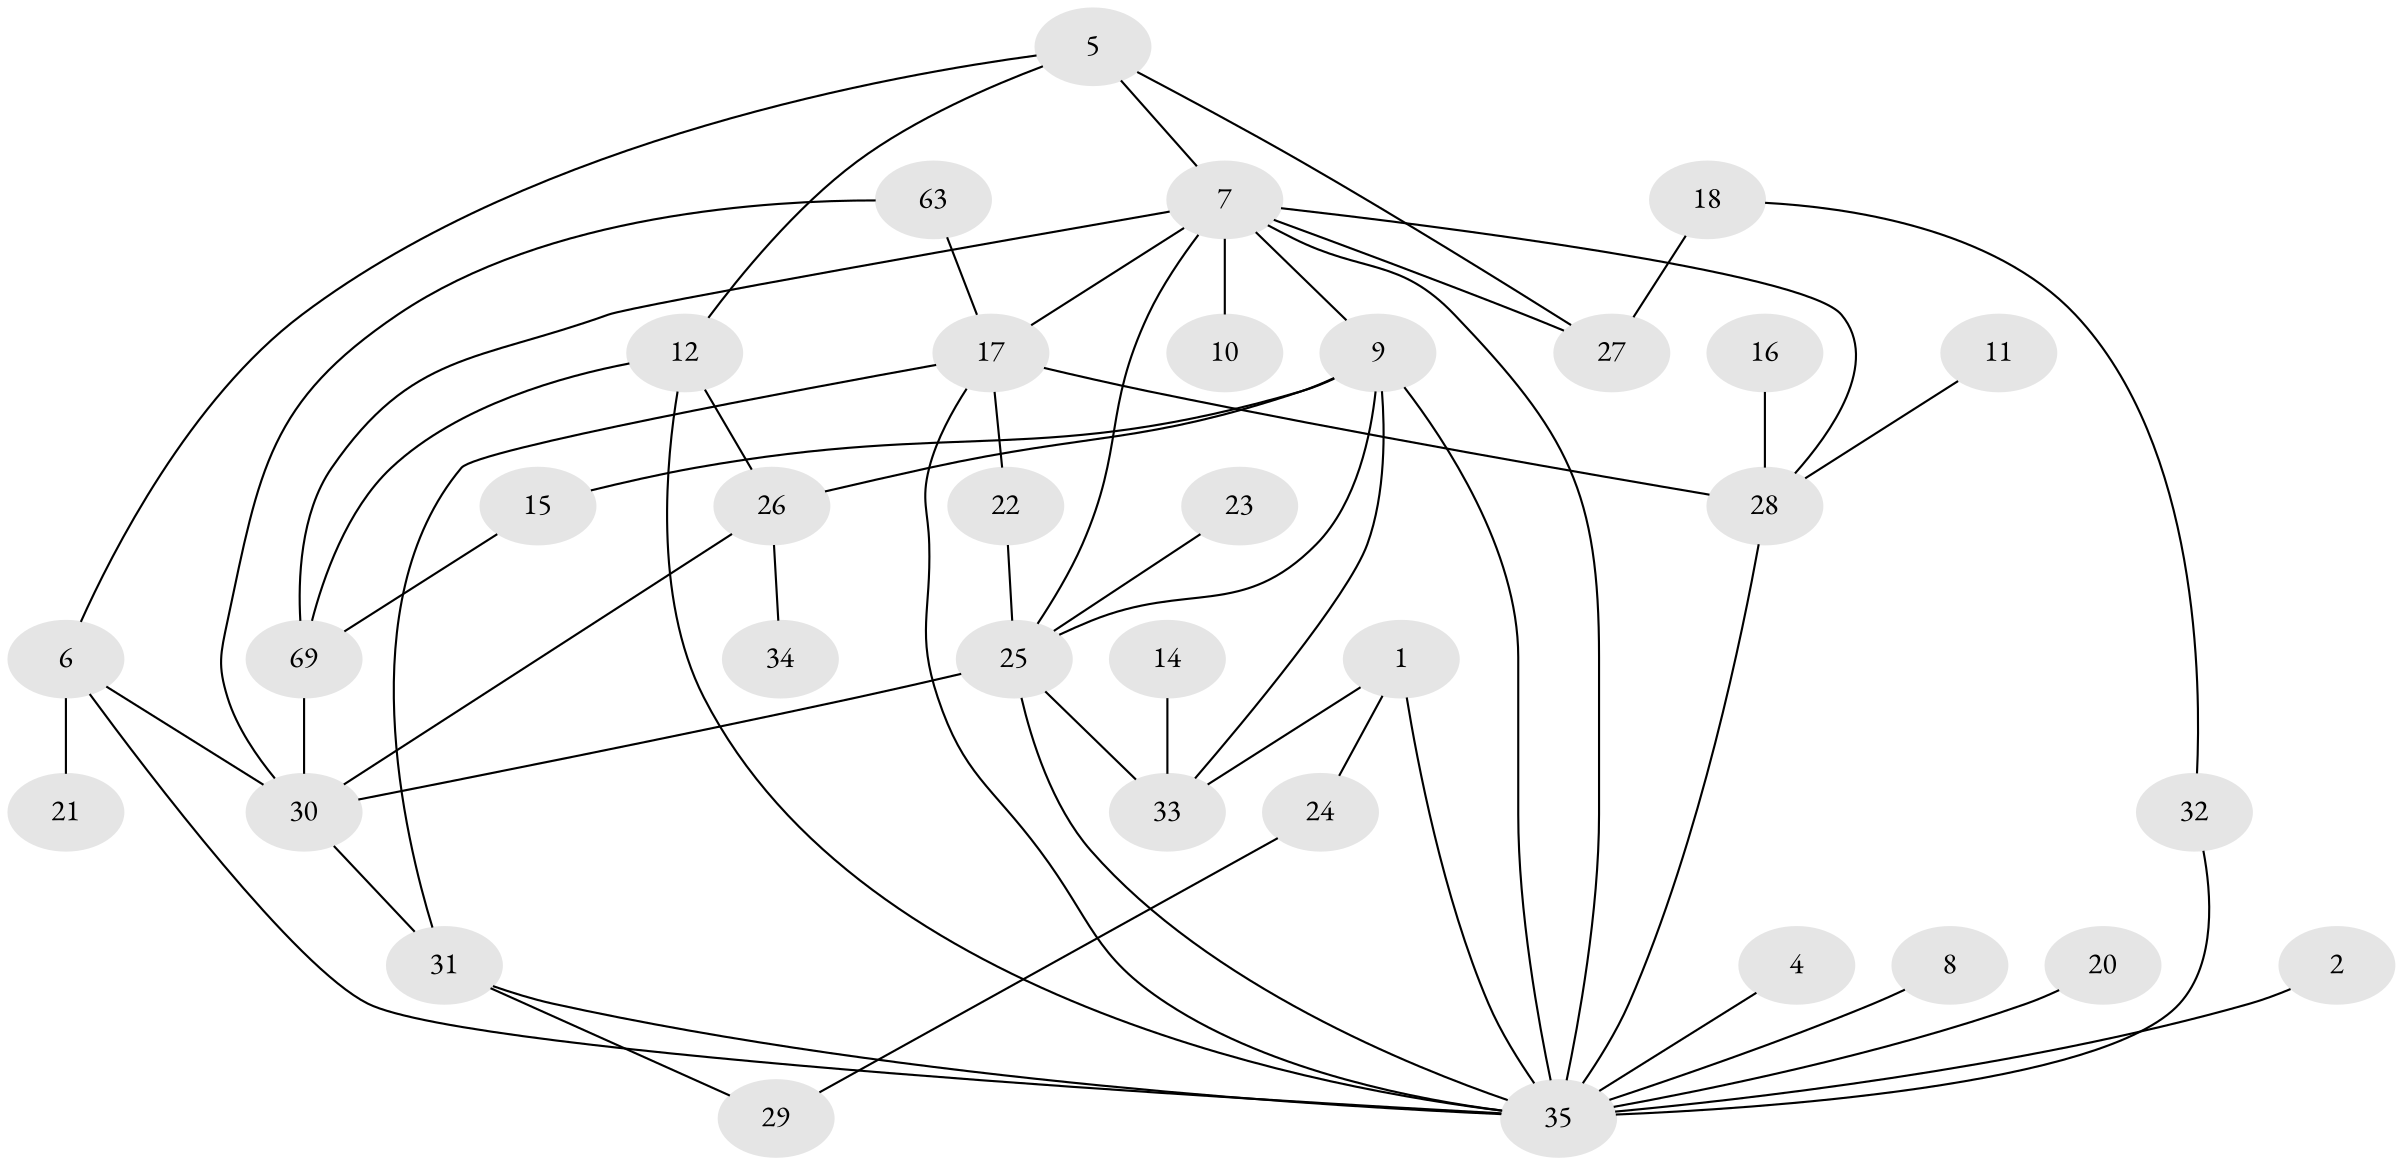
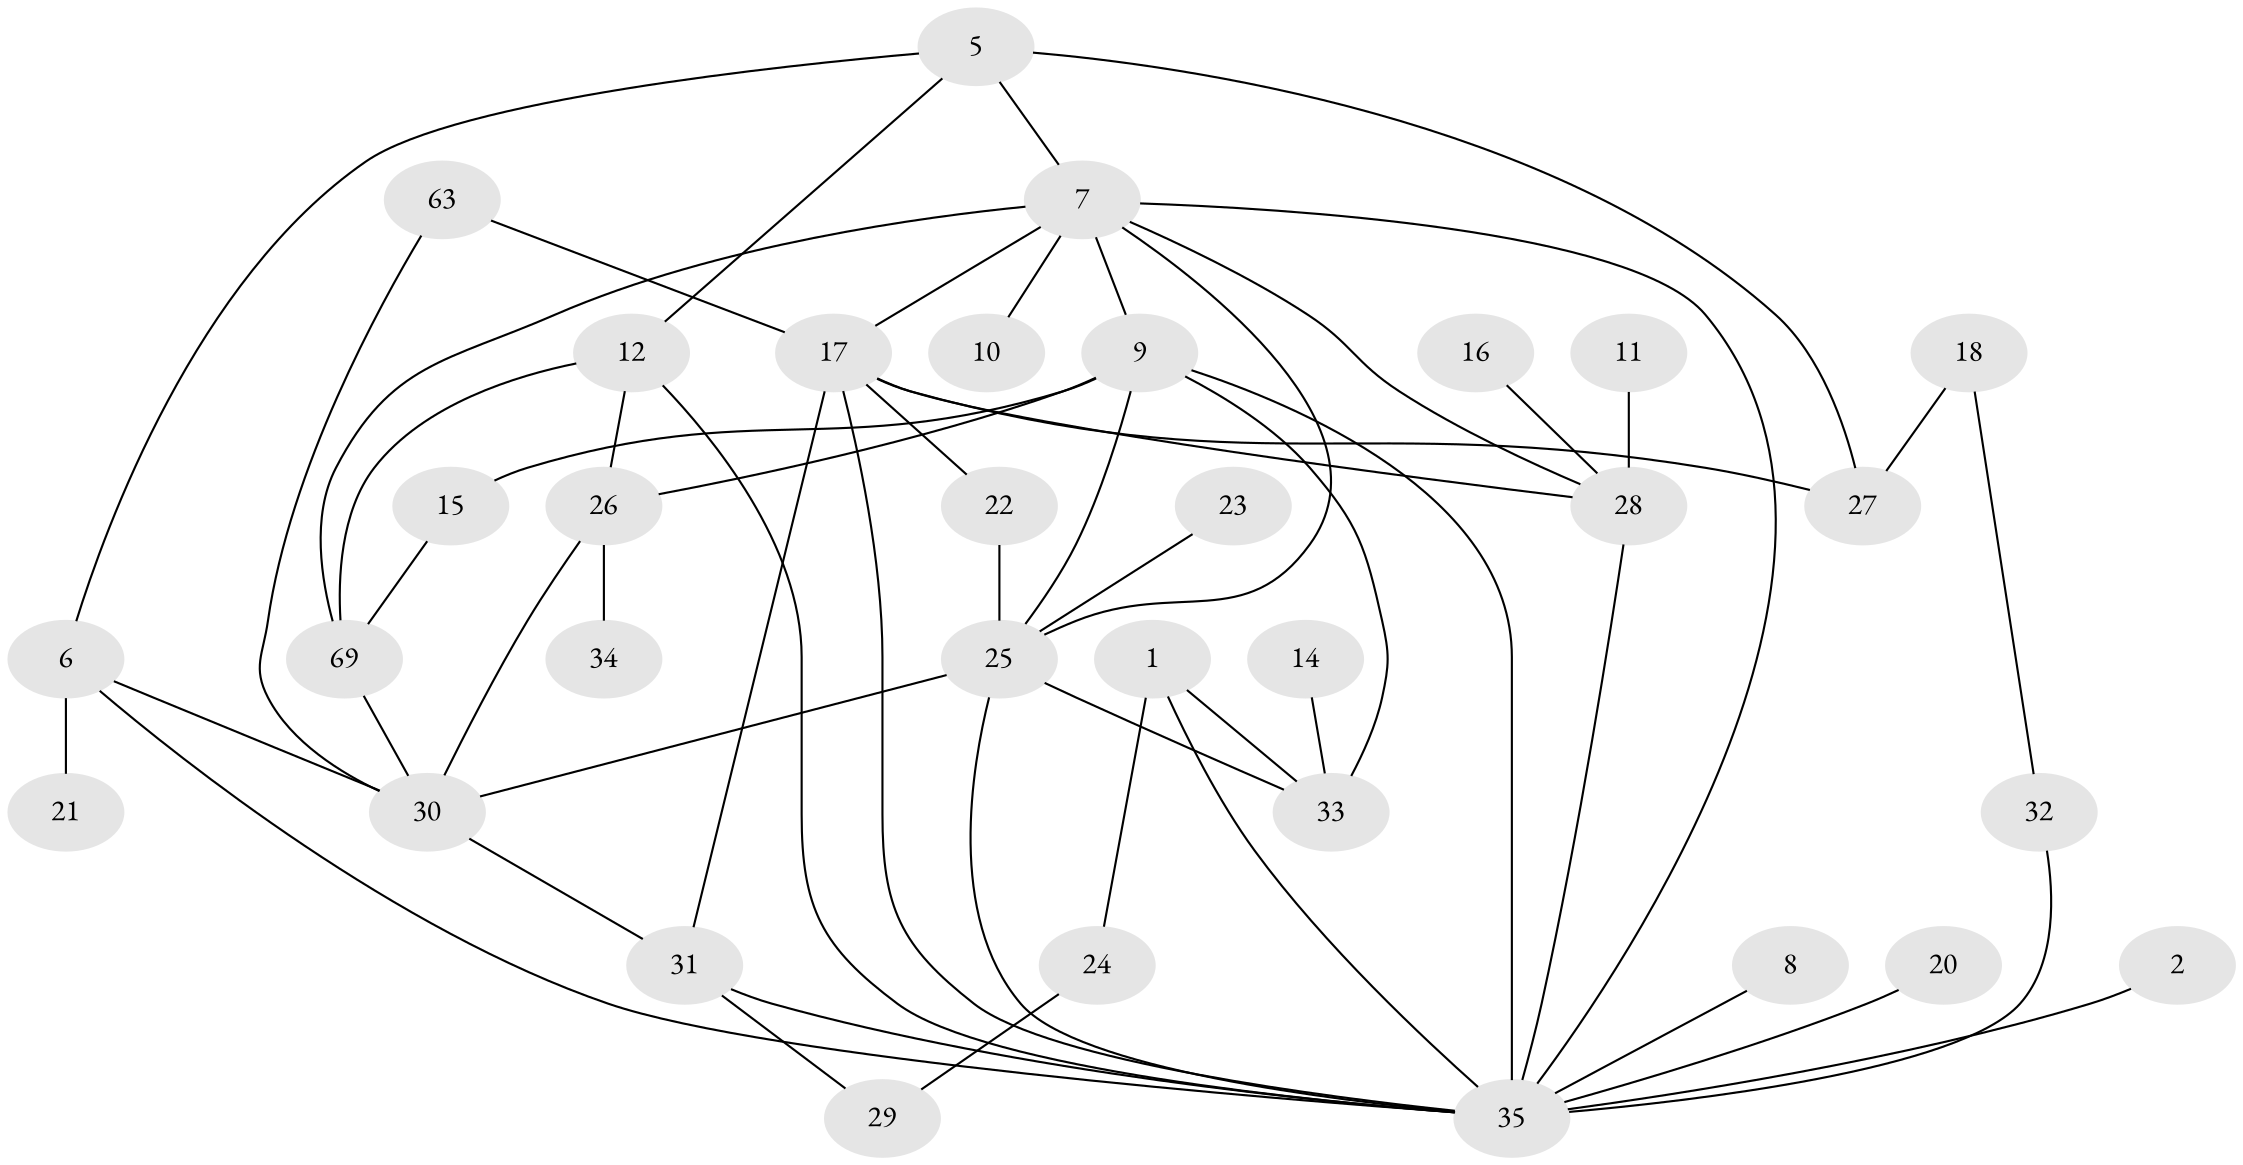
(1434, 280) -> (1389, 443)
(1797, 965) -> none
